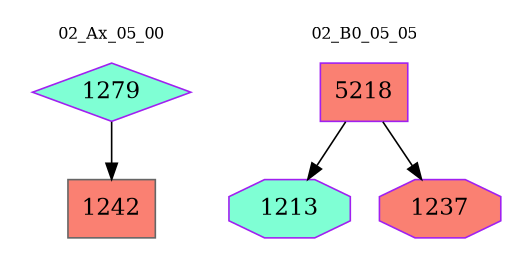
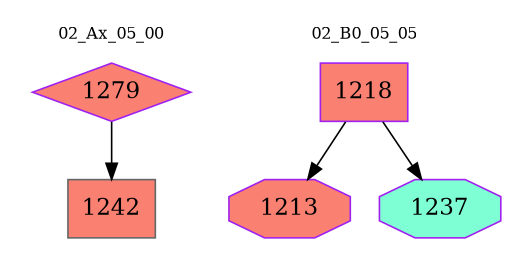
(112, 92) -> (112, 92)
(364, 92) -> (364, 92)
(290, 209) -> (290, 209)
(440, 209) -> (440, 209)
